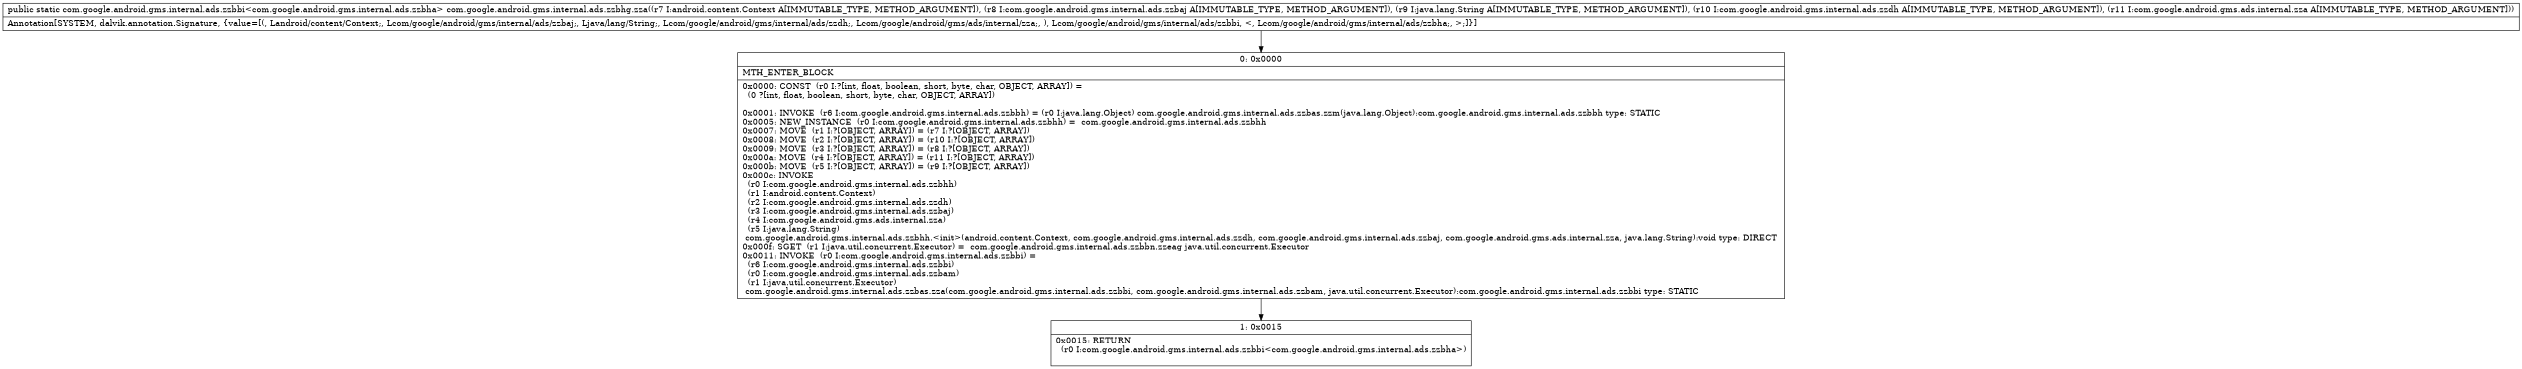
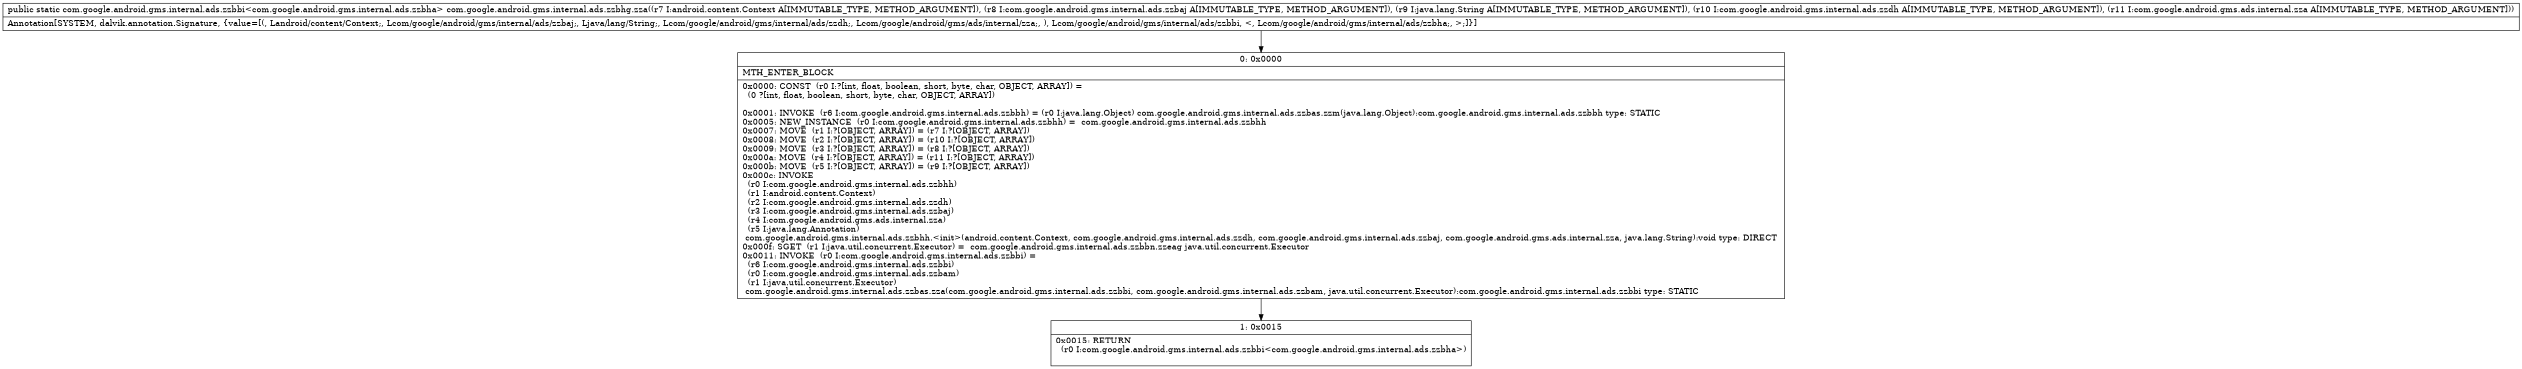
(791, 229) -> (801, 229)
